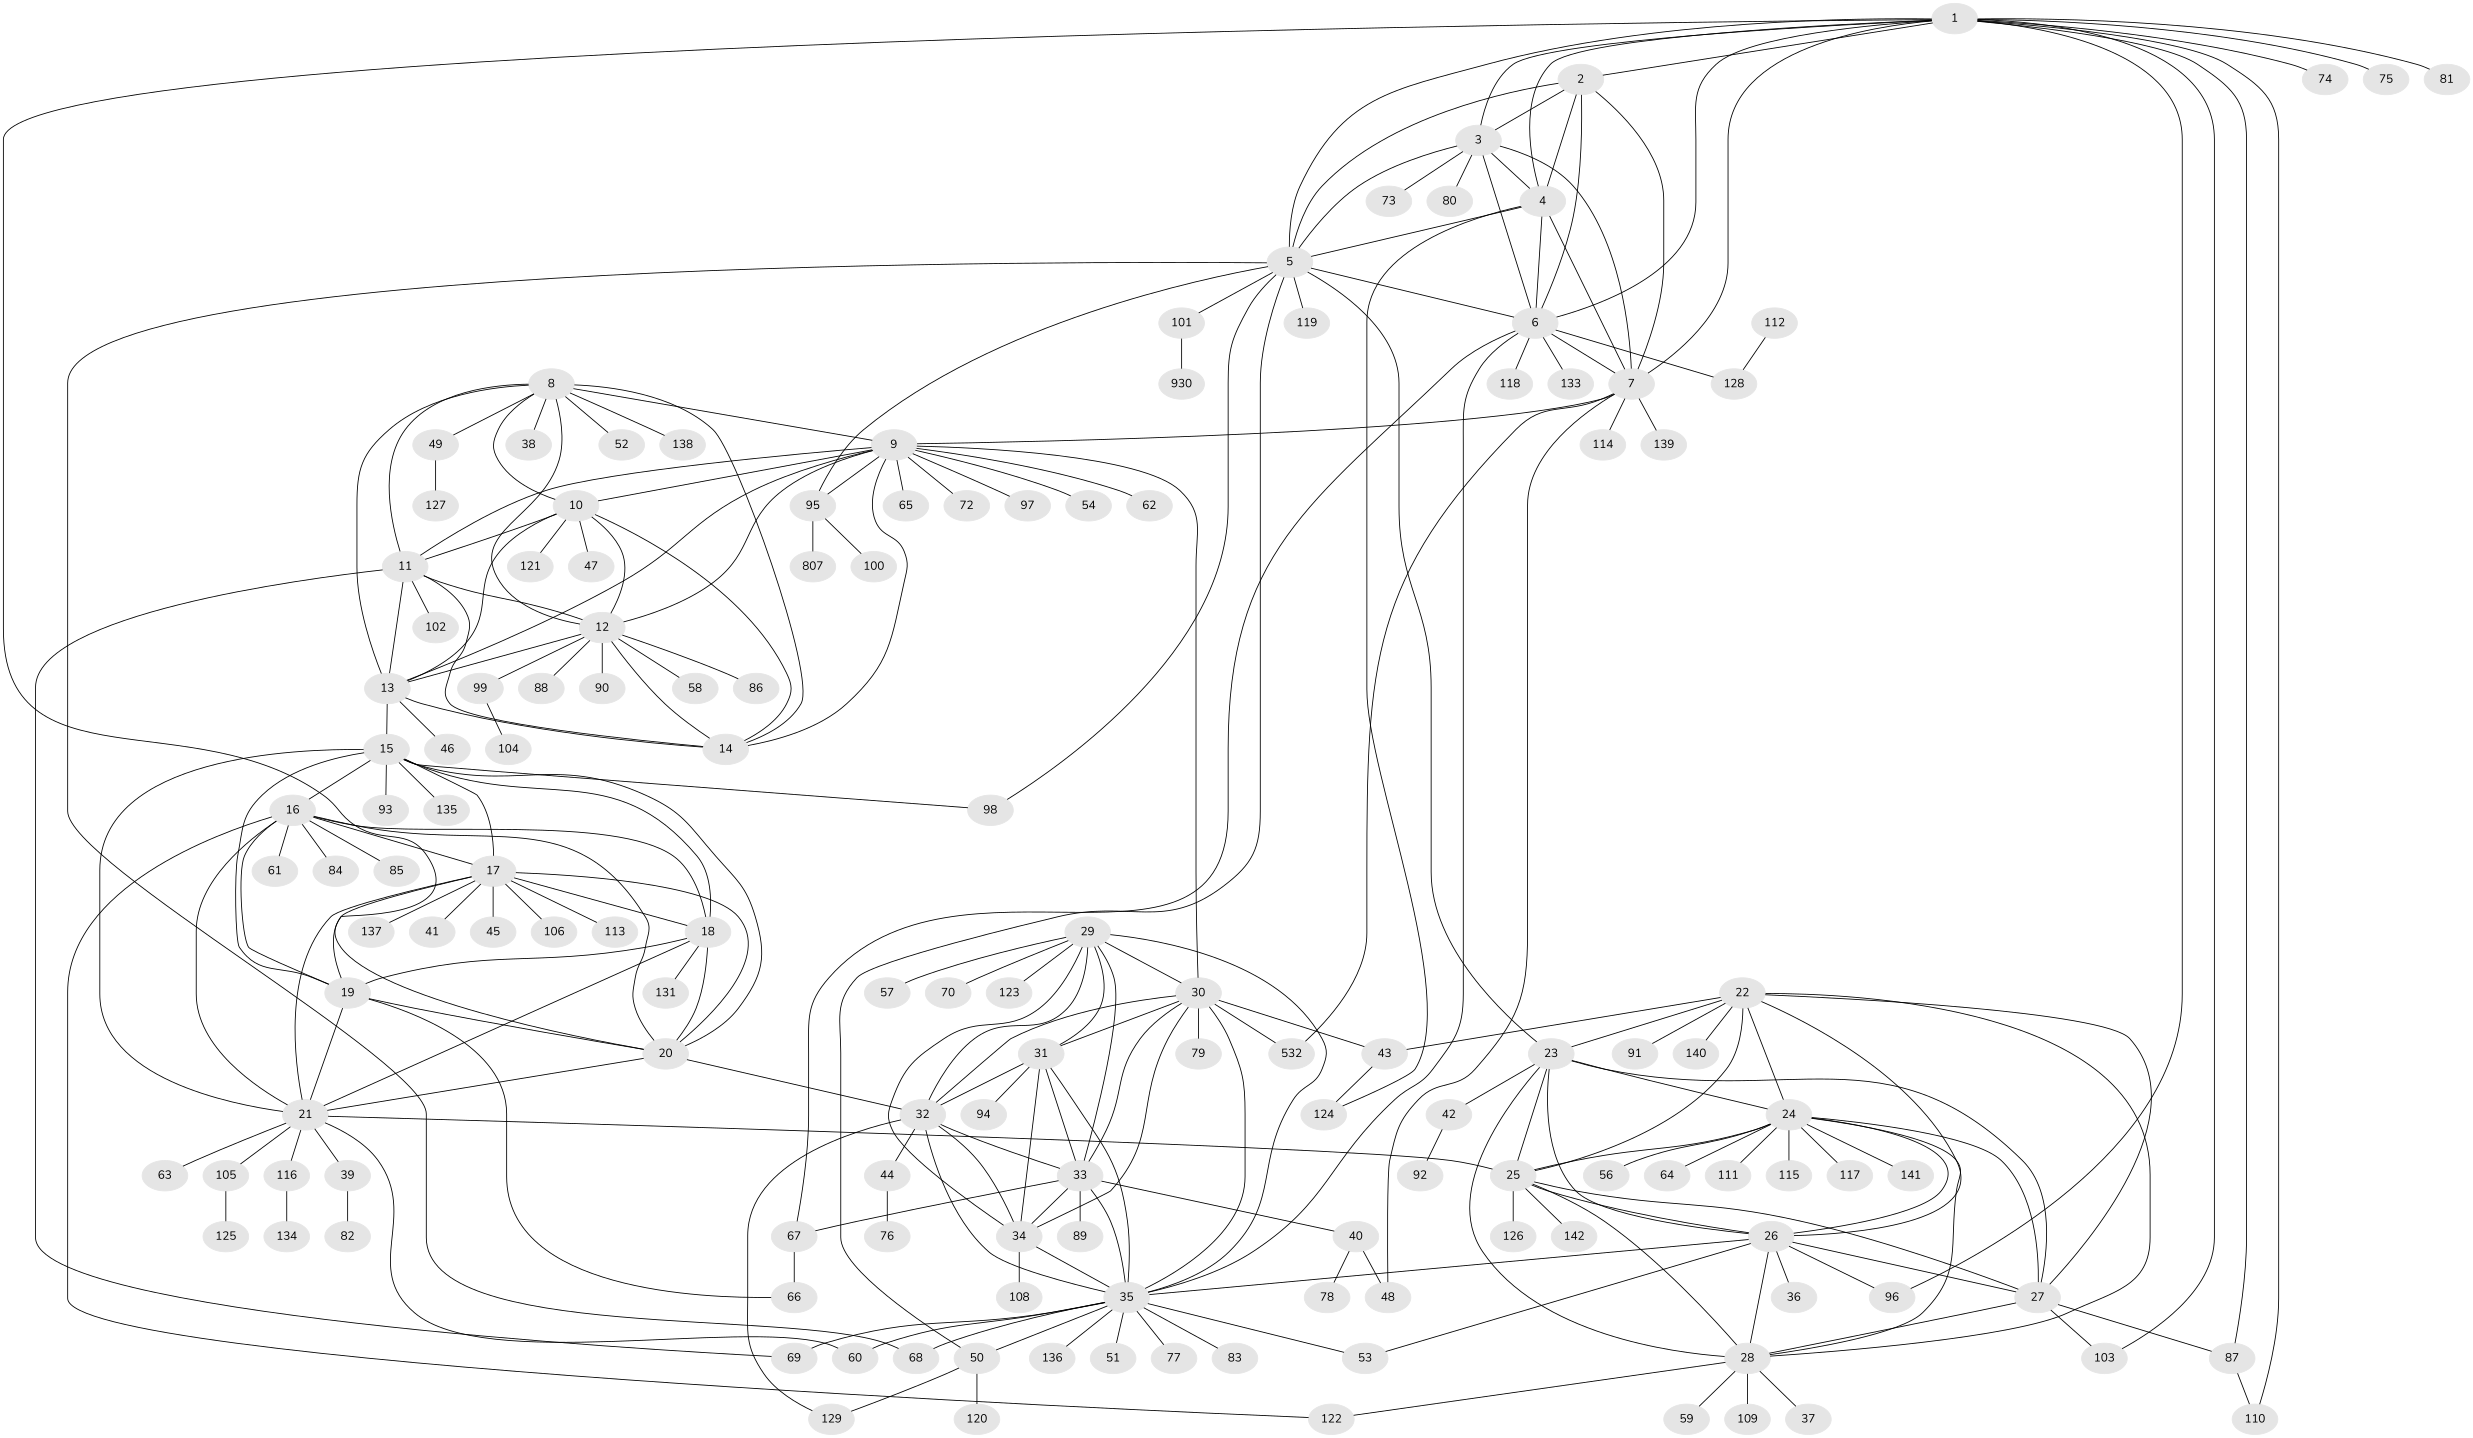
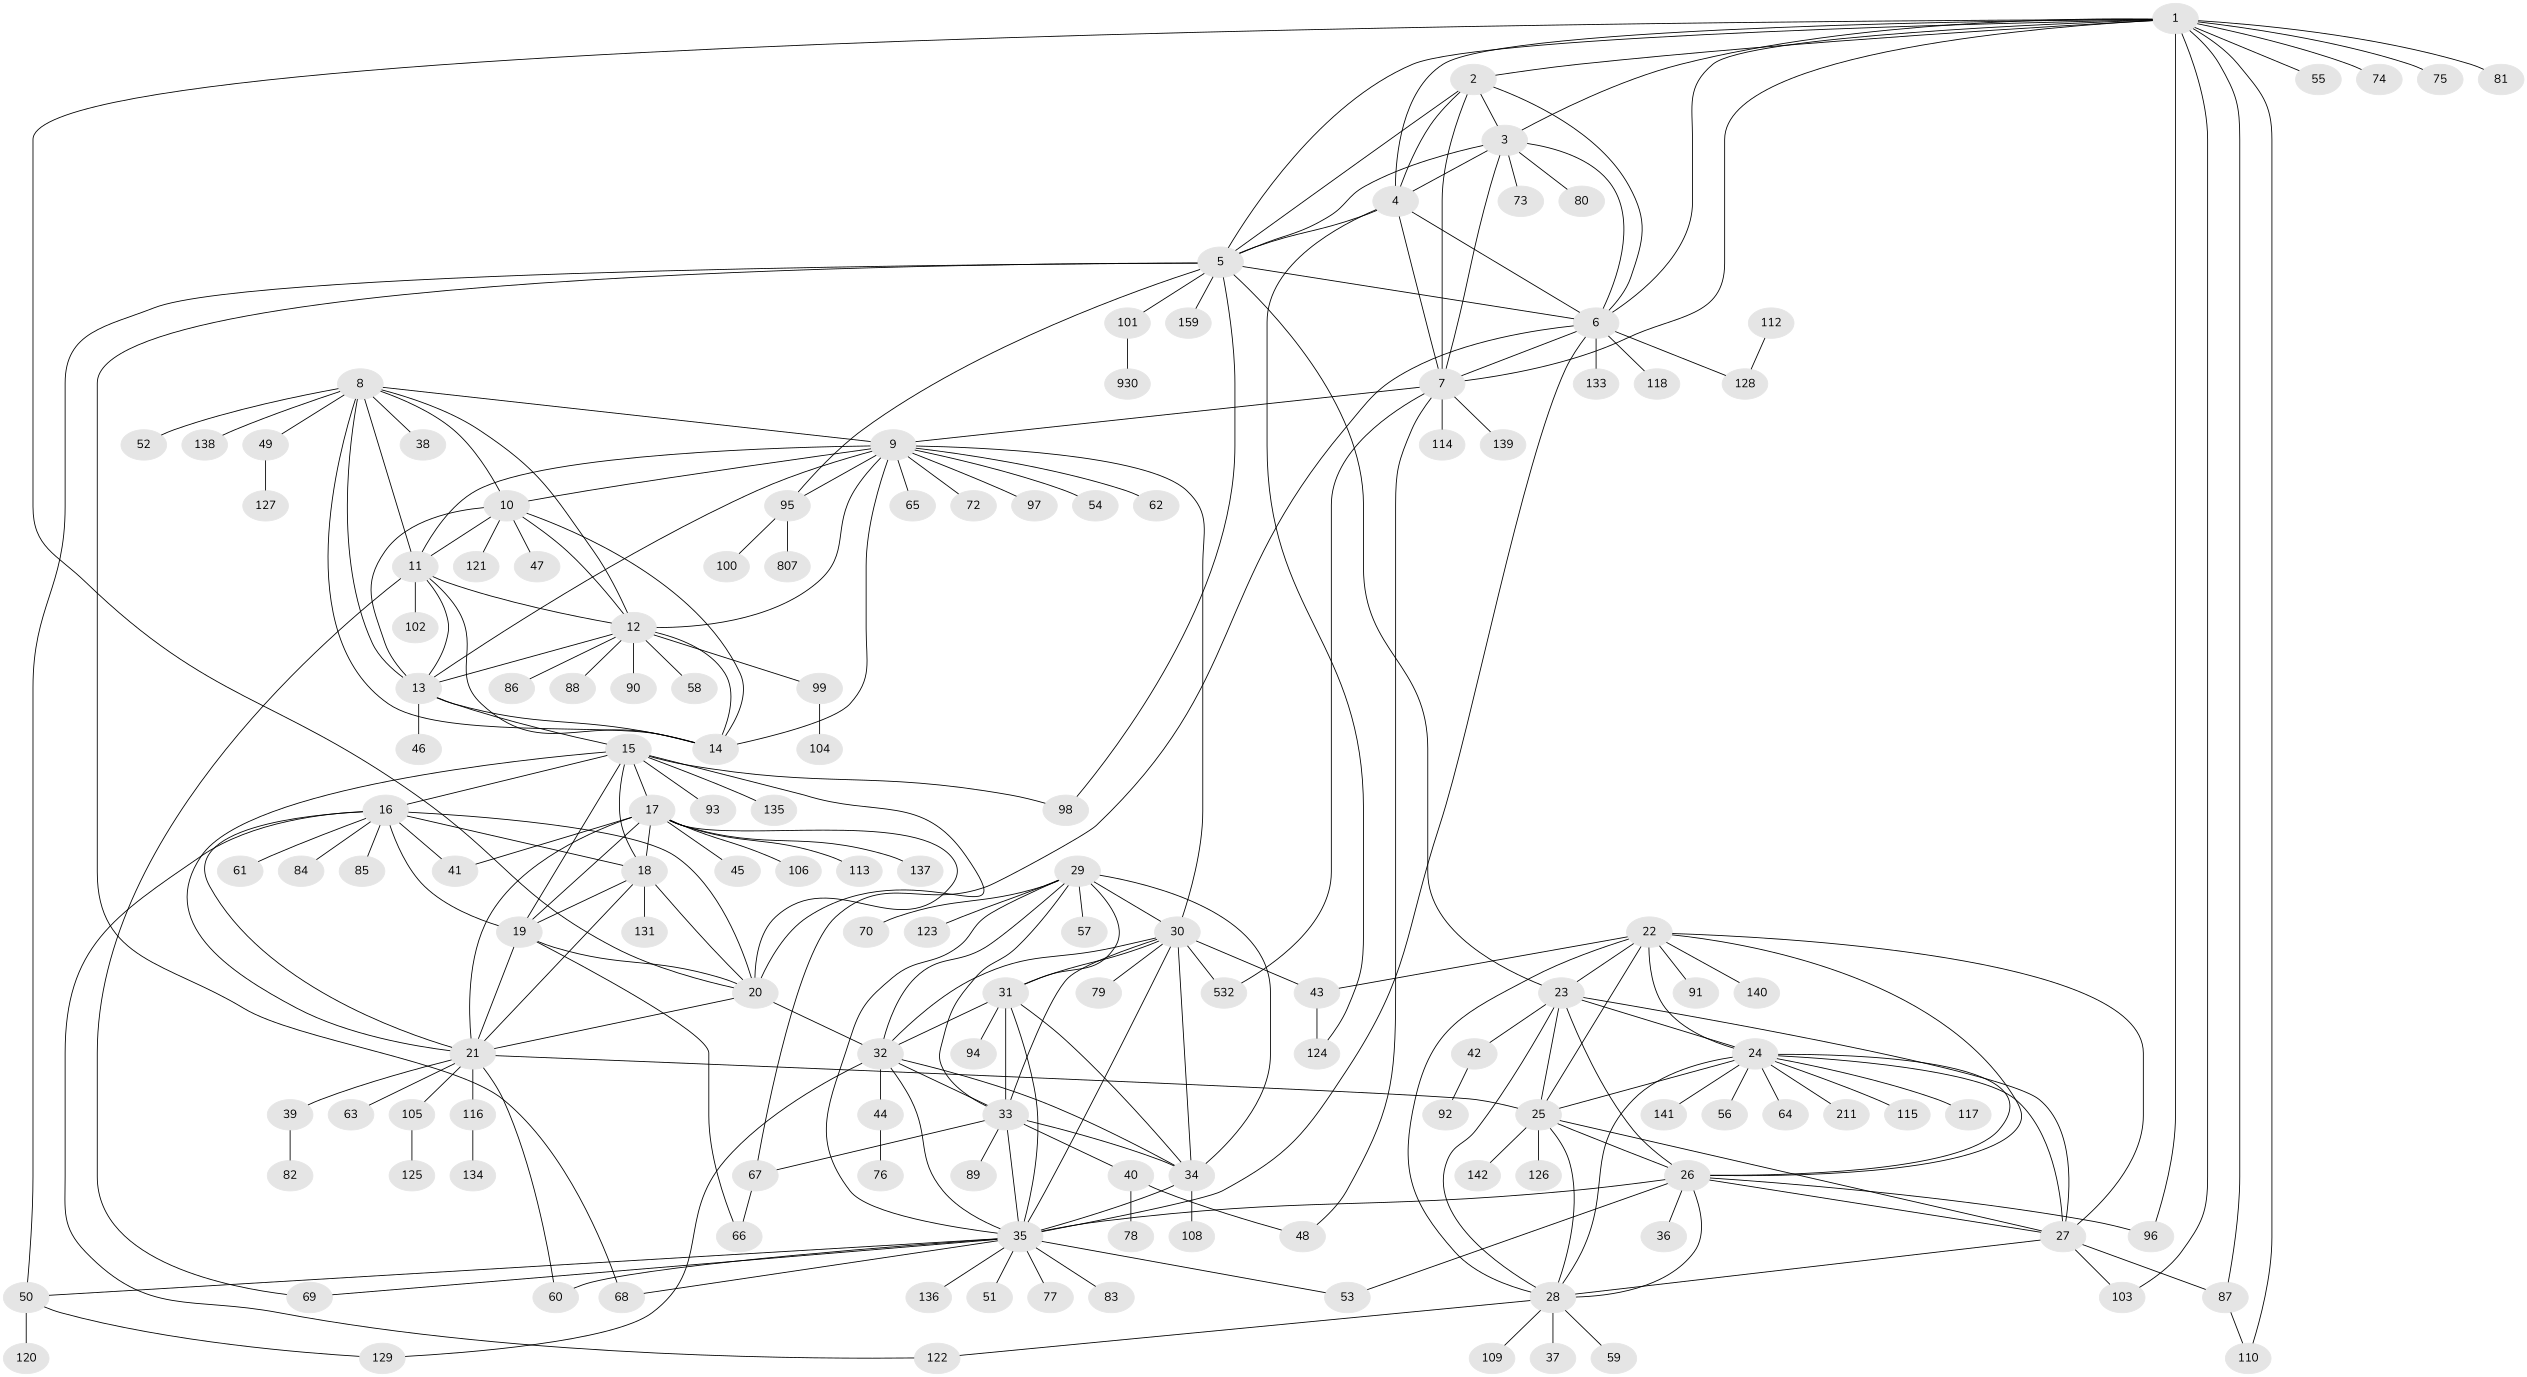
none -> (2318, 80)
(1307, 323) -> (1188, 323)
(433, 853) -> (421, 841)
(1728, 1176) -> (1846, 1115)
